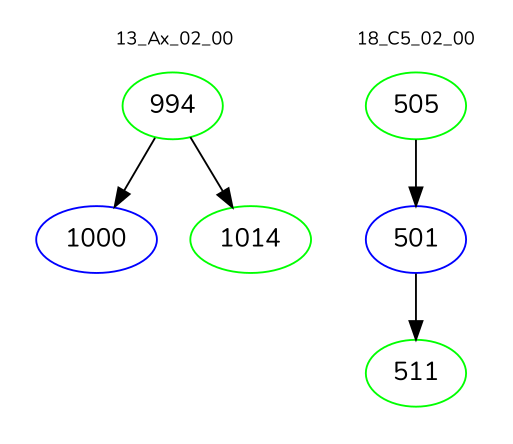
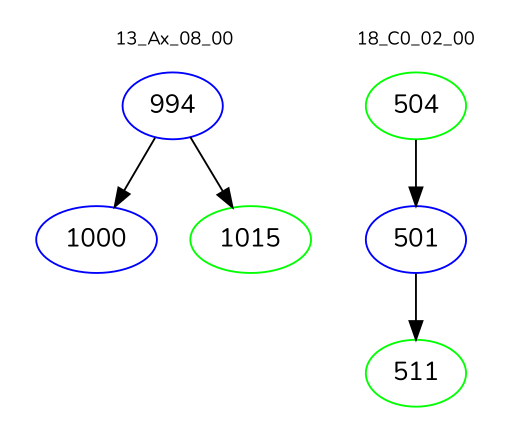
(175, 40) -> (175, 40)
(416, 40) -> (416, 40)
(173, 106) -> (173, 106)
(416, 106) -> (416, 106)
(251, 240) -> (251, 240)
